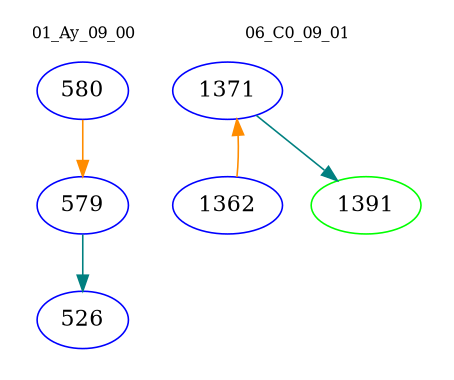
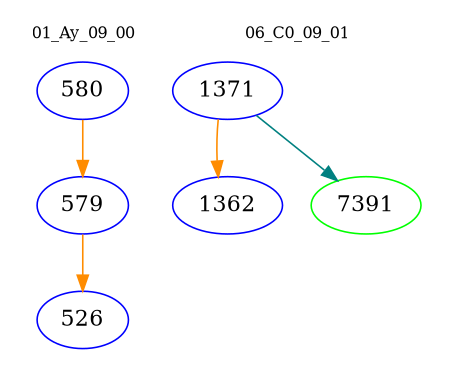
(238, 156) -> (217, 140)
(366, 205) -> (366, 205)
(83, 255) -> (83, 255)
